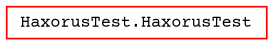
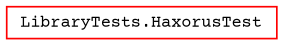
(137, 23) -> (142, 23)
